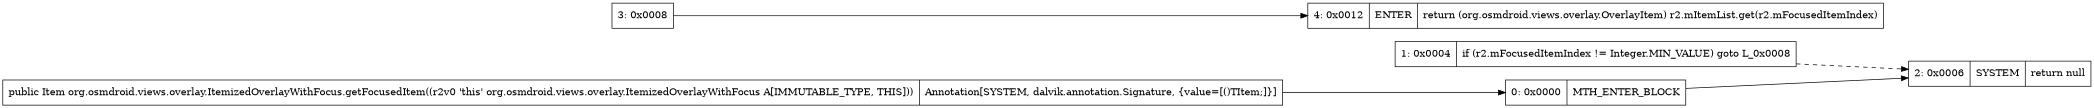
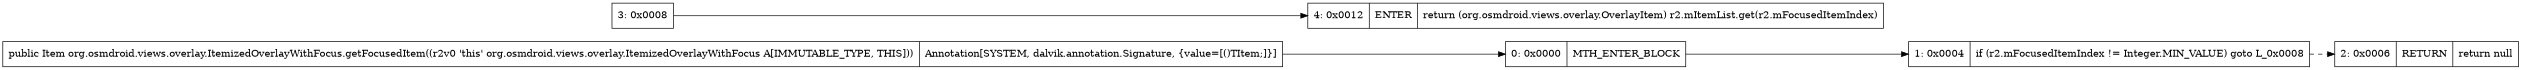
(1998, 73) -> (2425, 54)
(1794, 83) -> (1794, 54)
